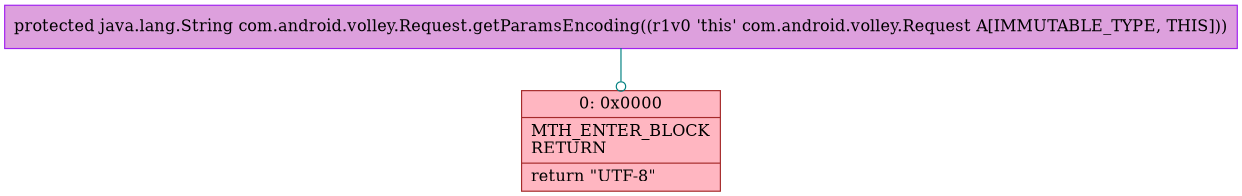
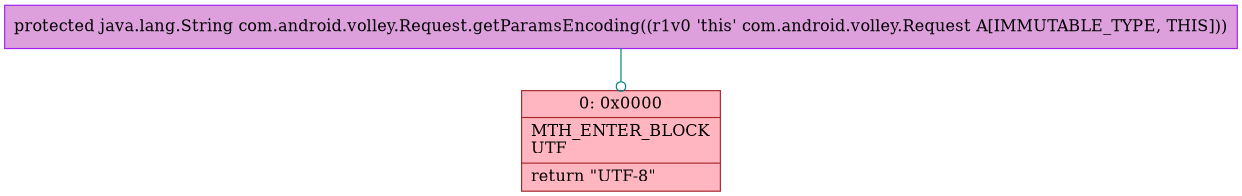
(569, 149) -> (549, 149)
